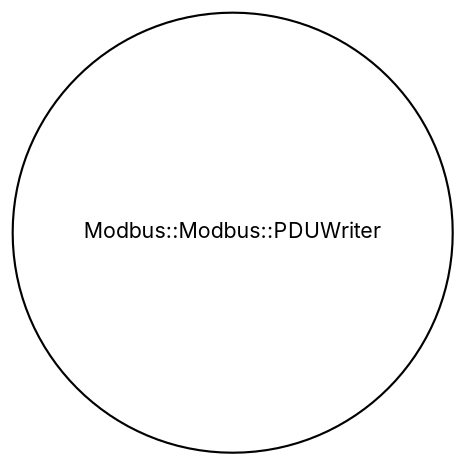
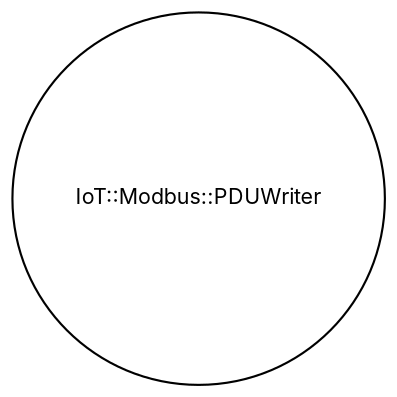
(233, 233) -> (199, 199)
